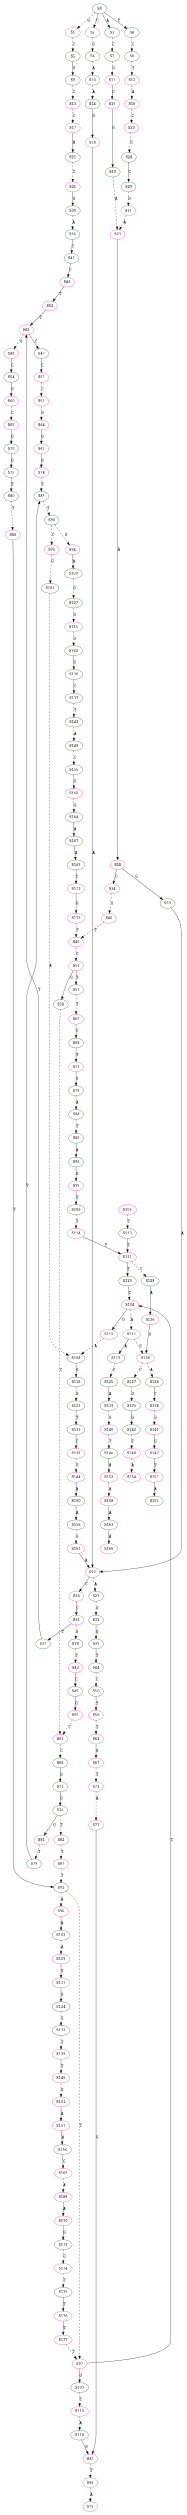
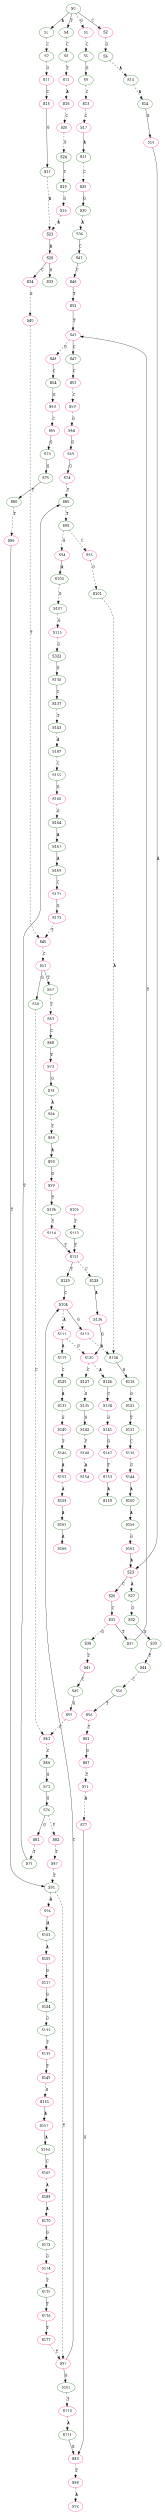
(181, 1270) -> none
